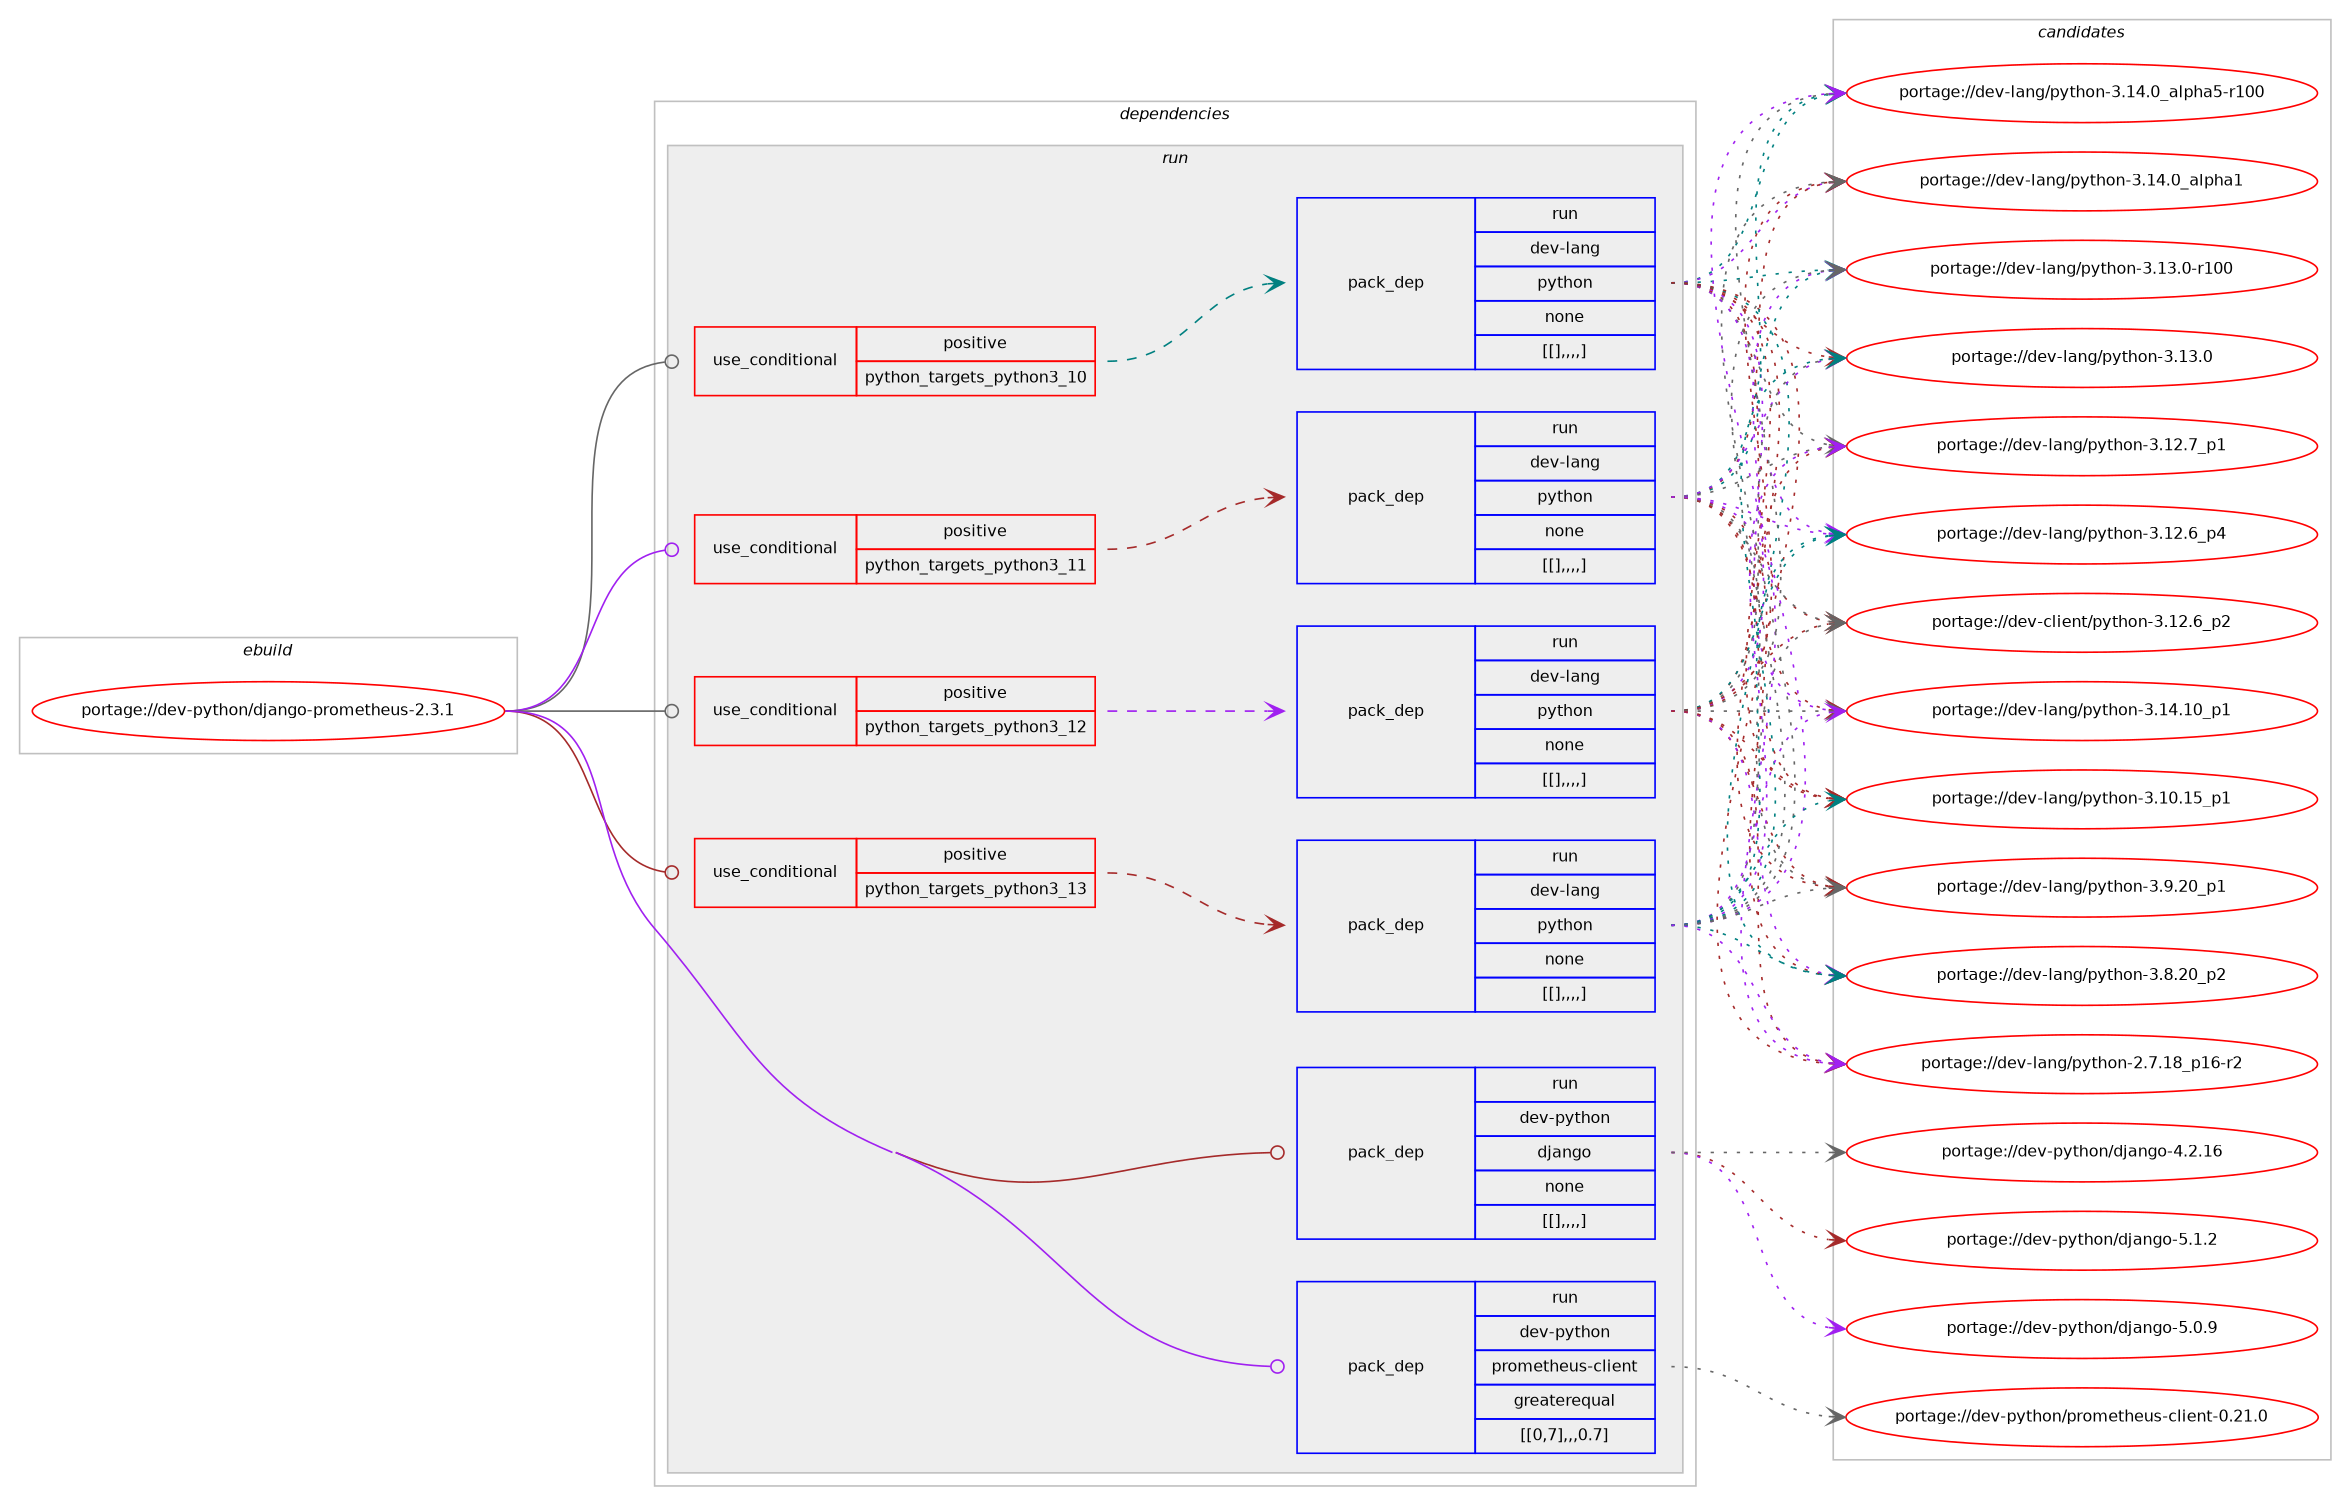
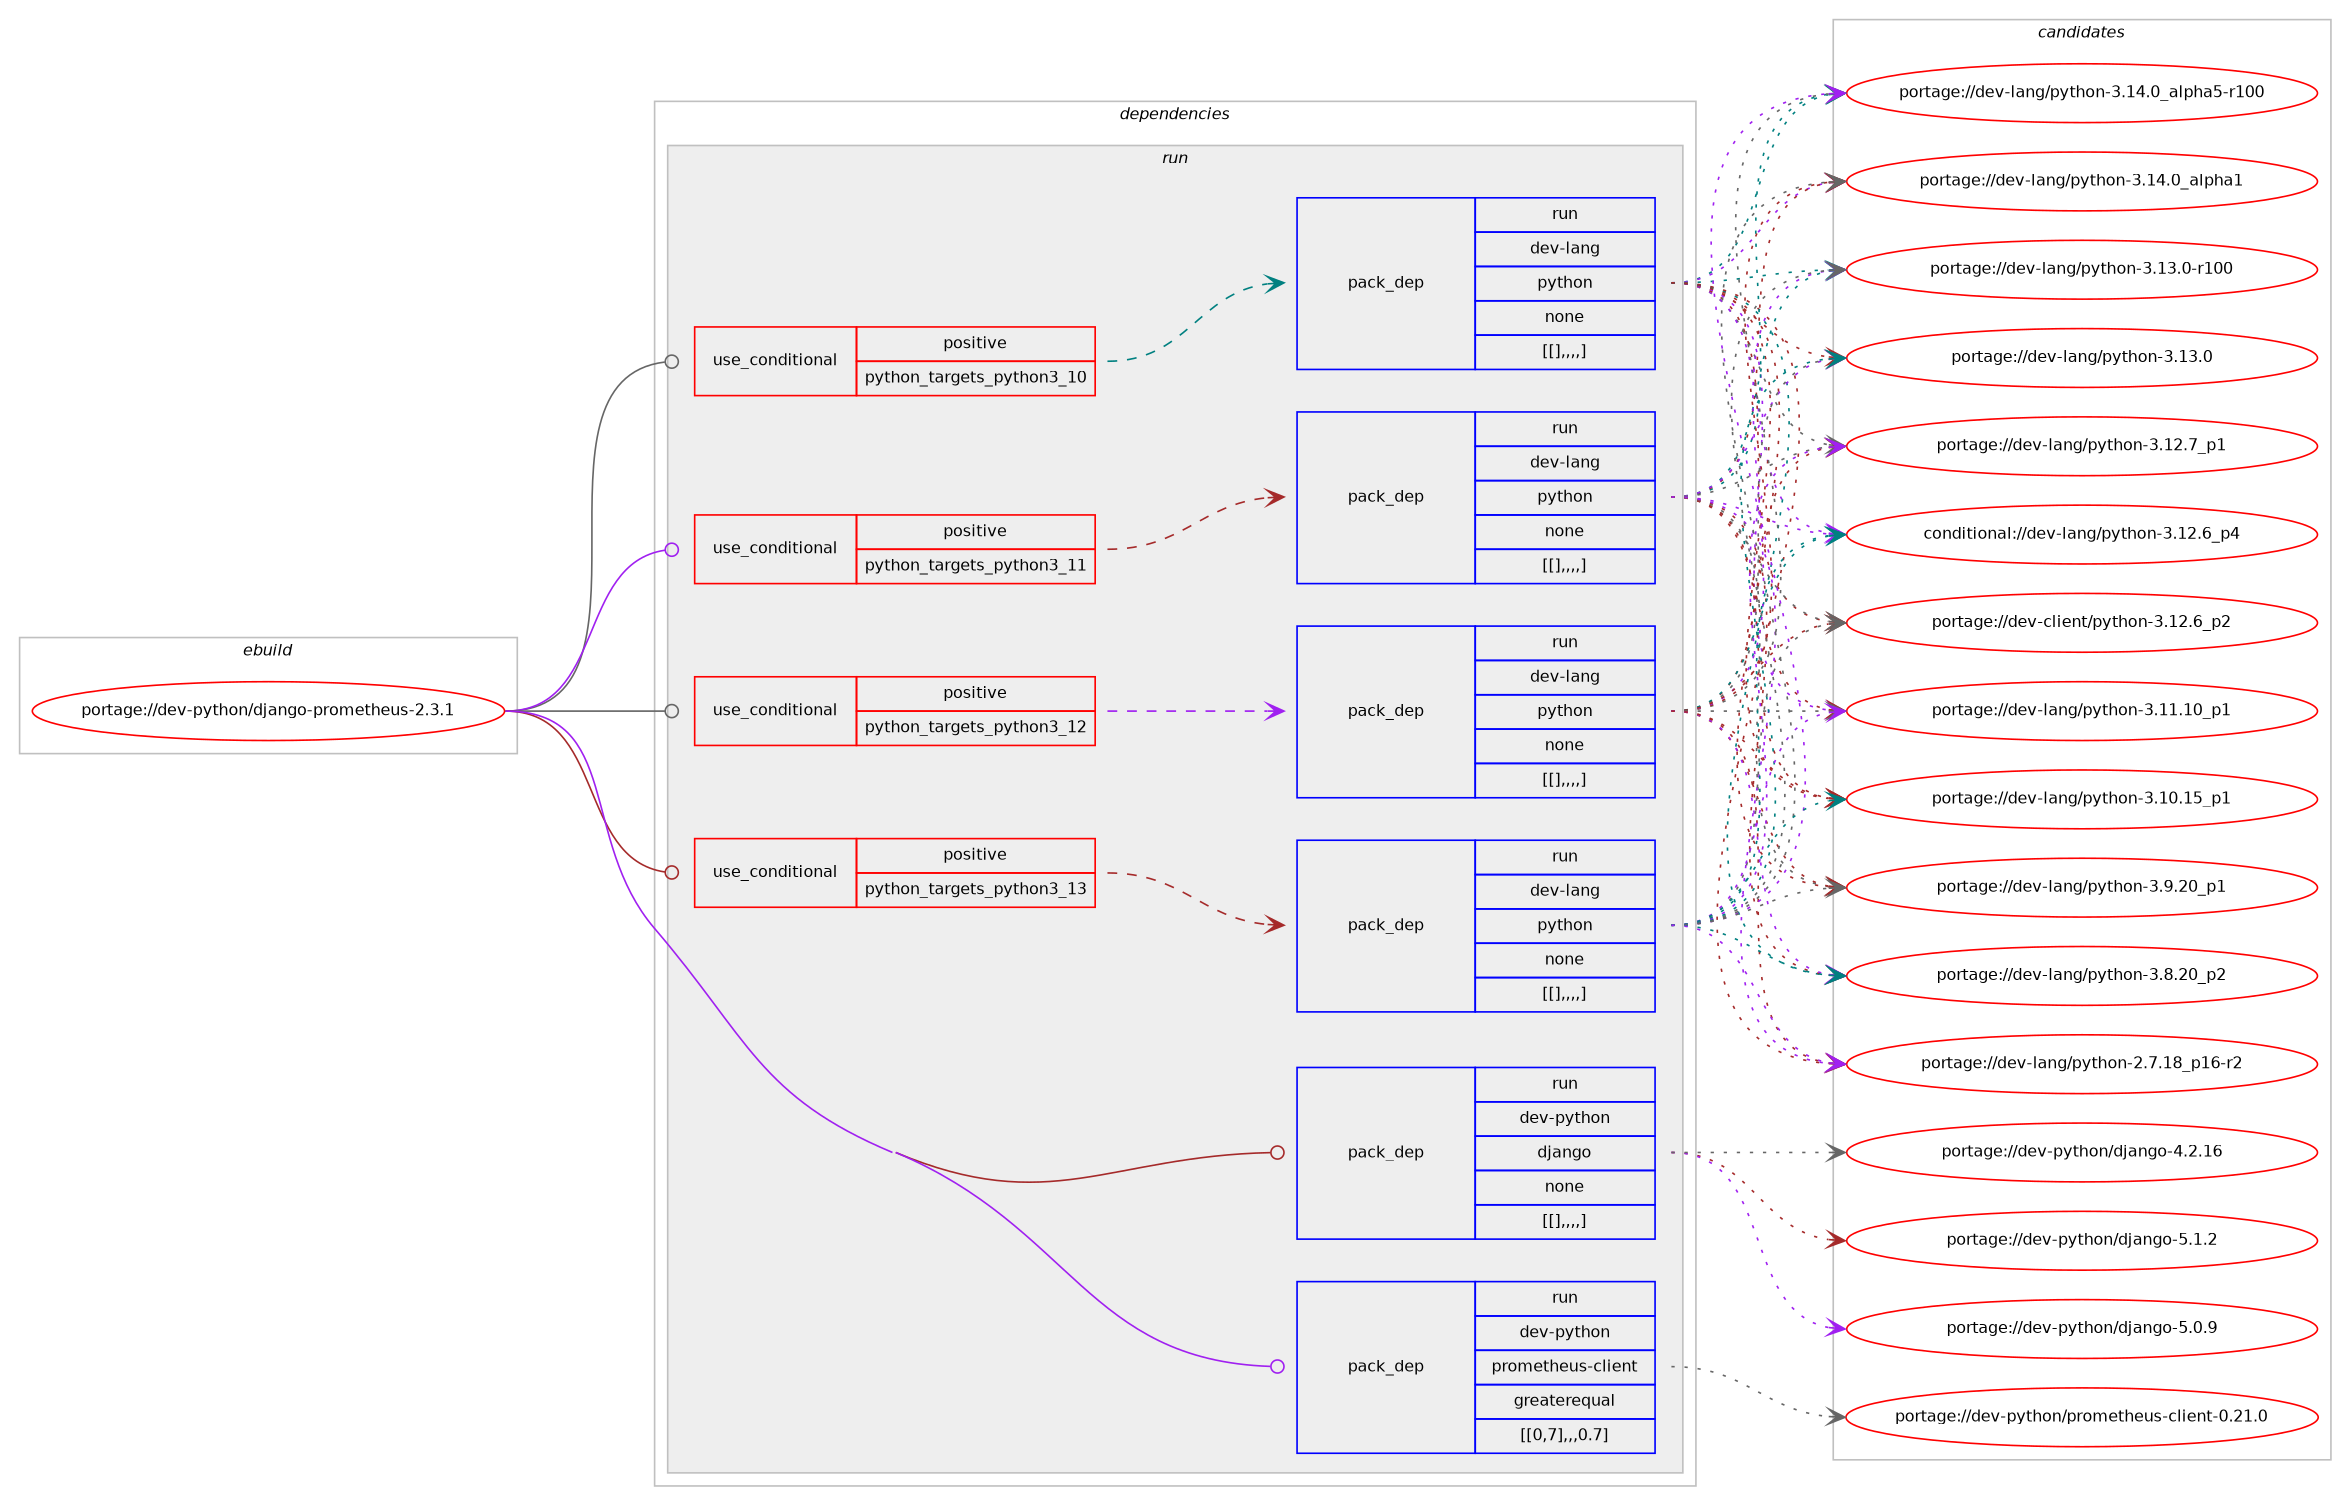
(2082, 535) -> (2082, 535)
(2082, 711) -> (2082, 711)
